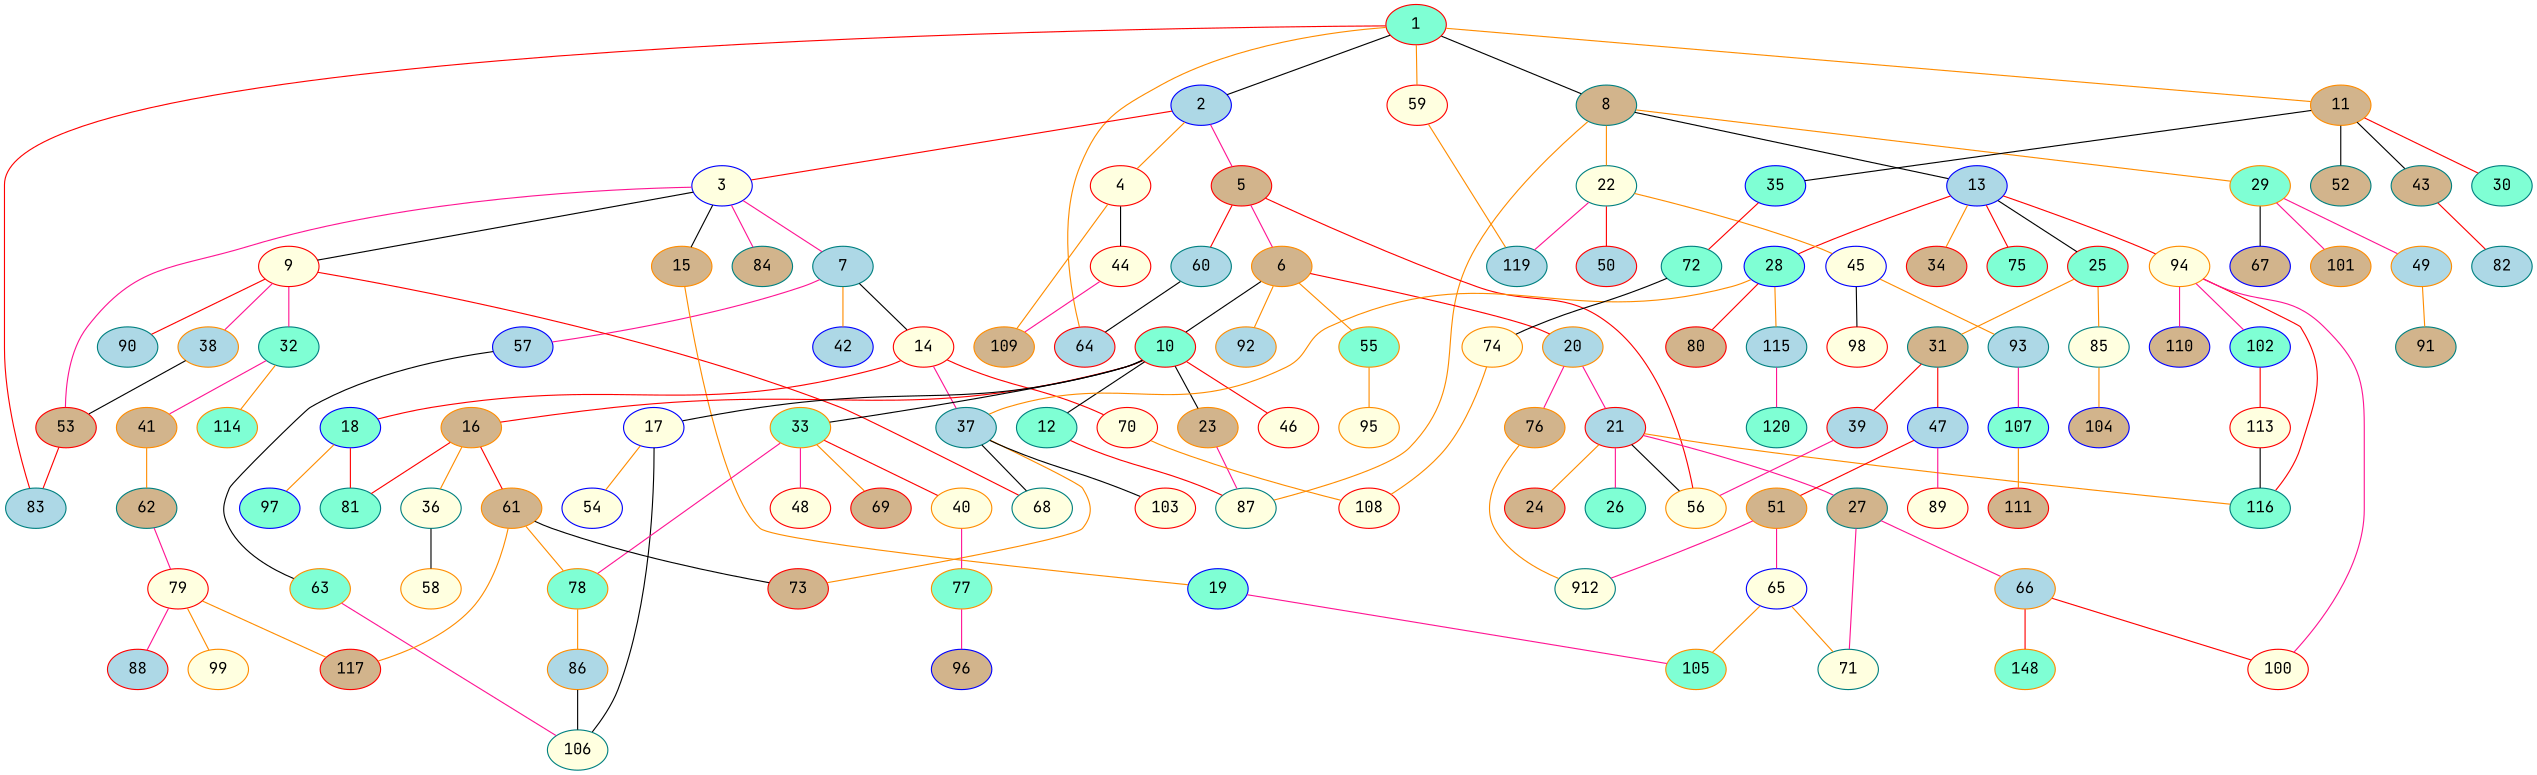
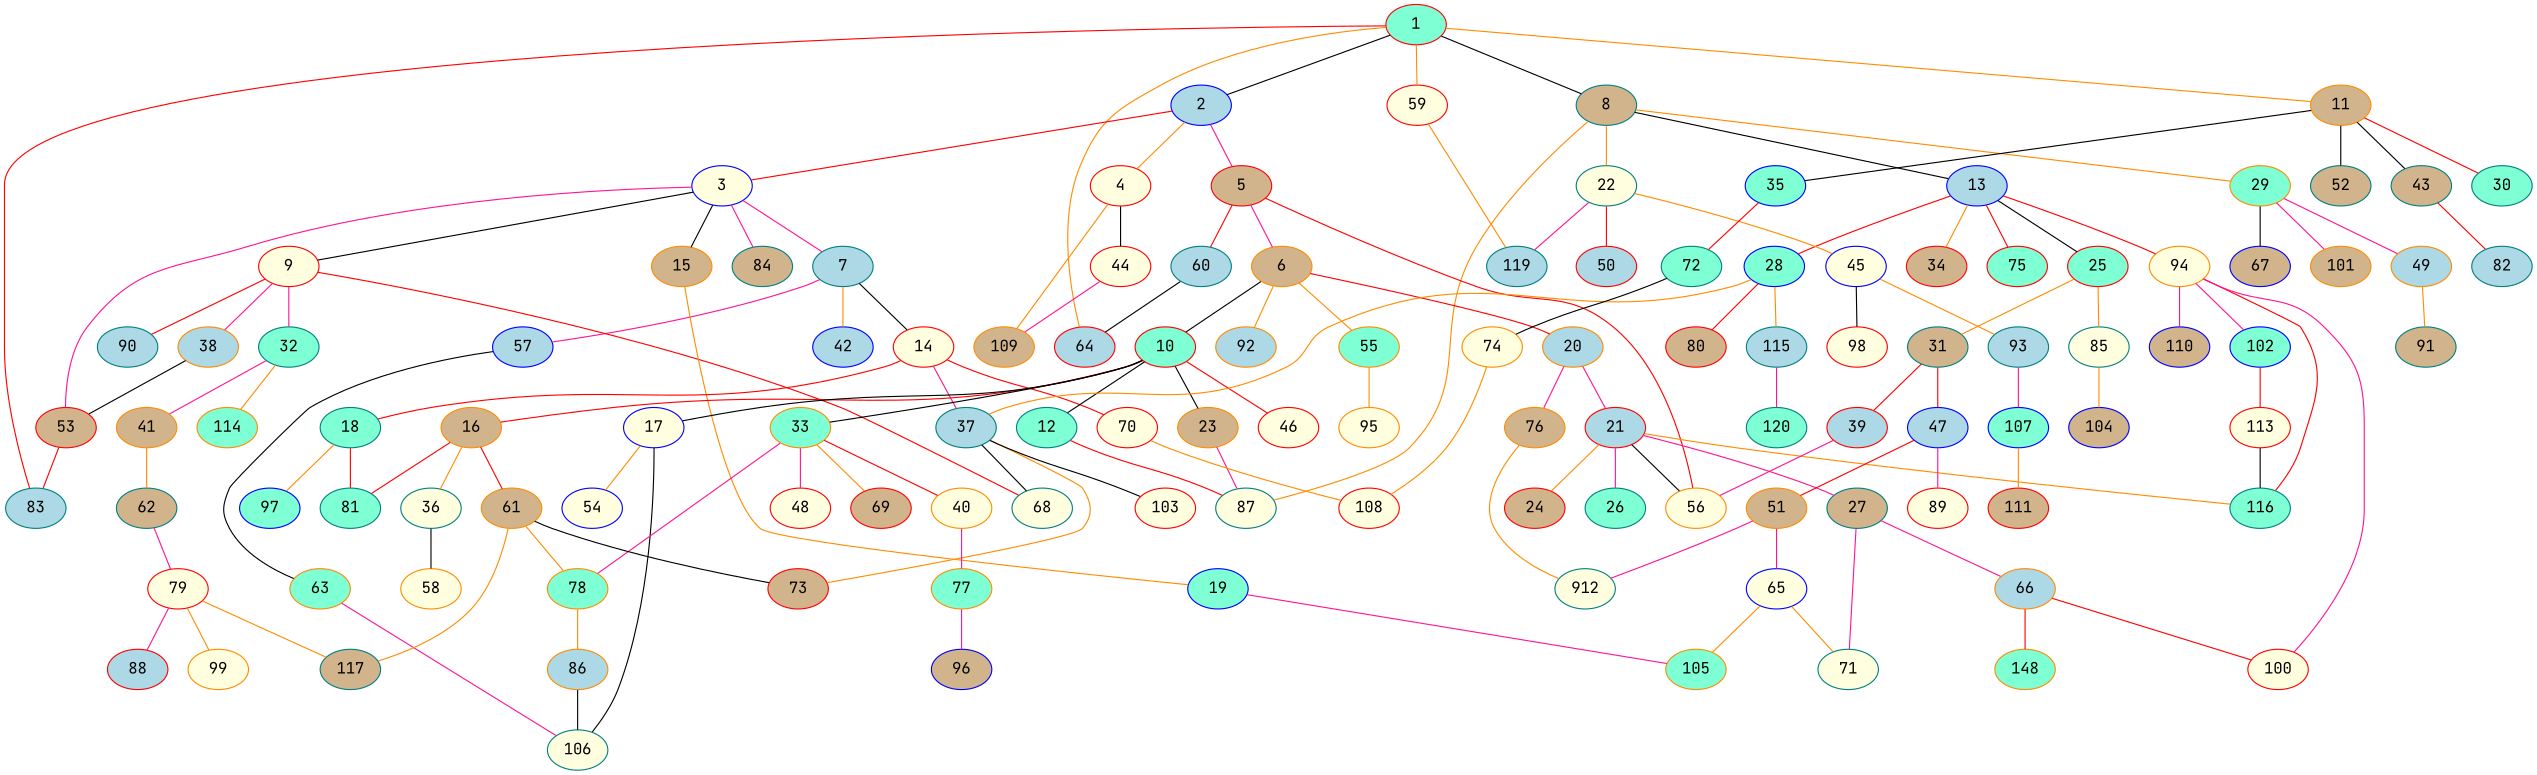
(350, 428) -> (350, 428)
(350, 669) -> (350, 669)
